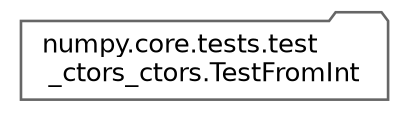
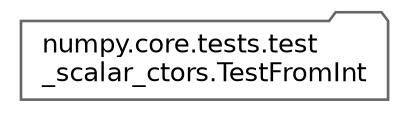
(205, 60) -> (205, 60)
